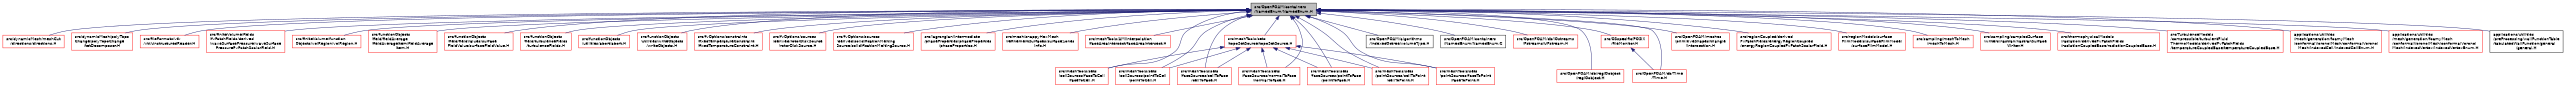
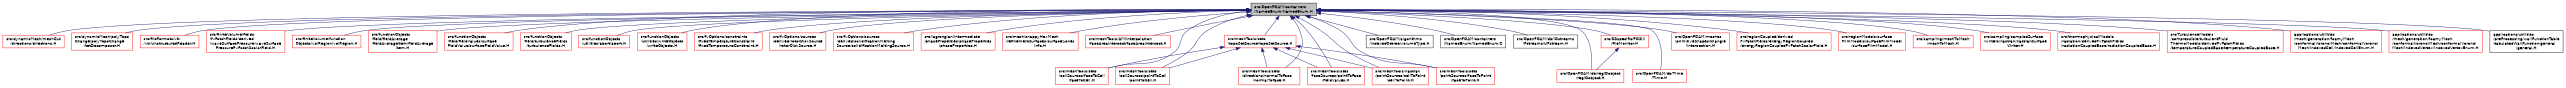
(1546, 42) -> (1546, 42)
(1644, 60) -> (1606, 60)
(1204, 76) -> none
(1269, 76) -> (1269, 76)
(1336, 76) -> (1336, 76)
(1400, 76) -> (1400, 76)
